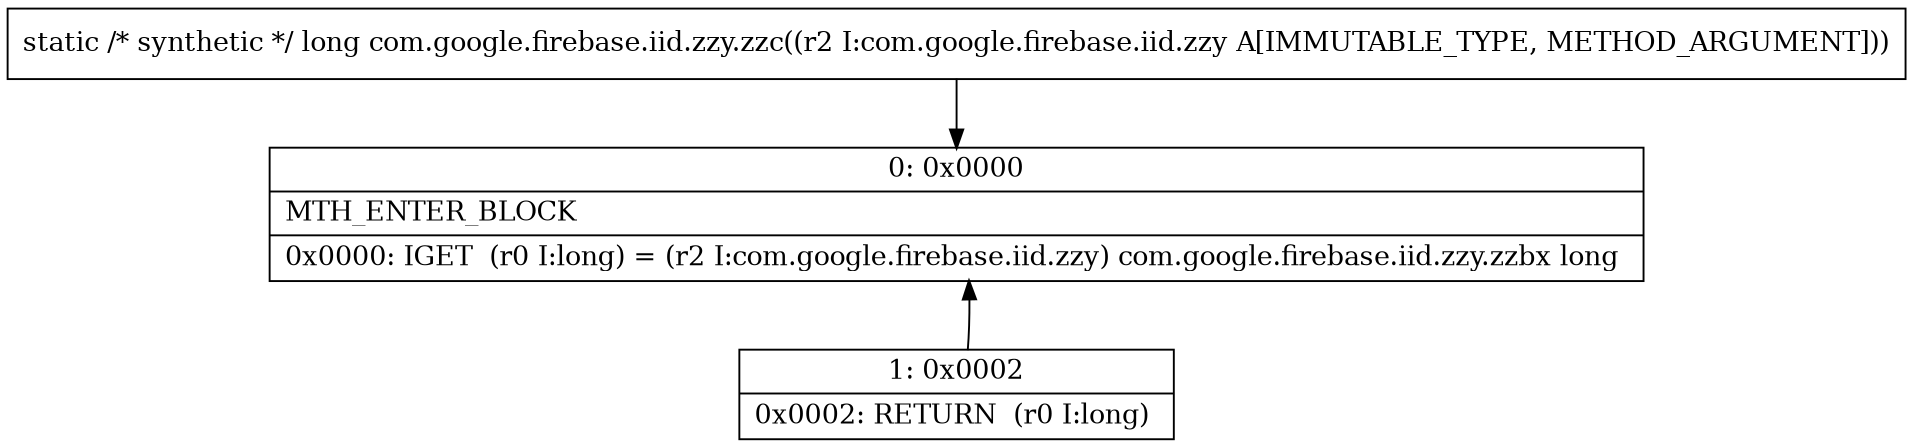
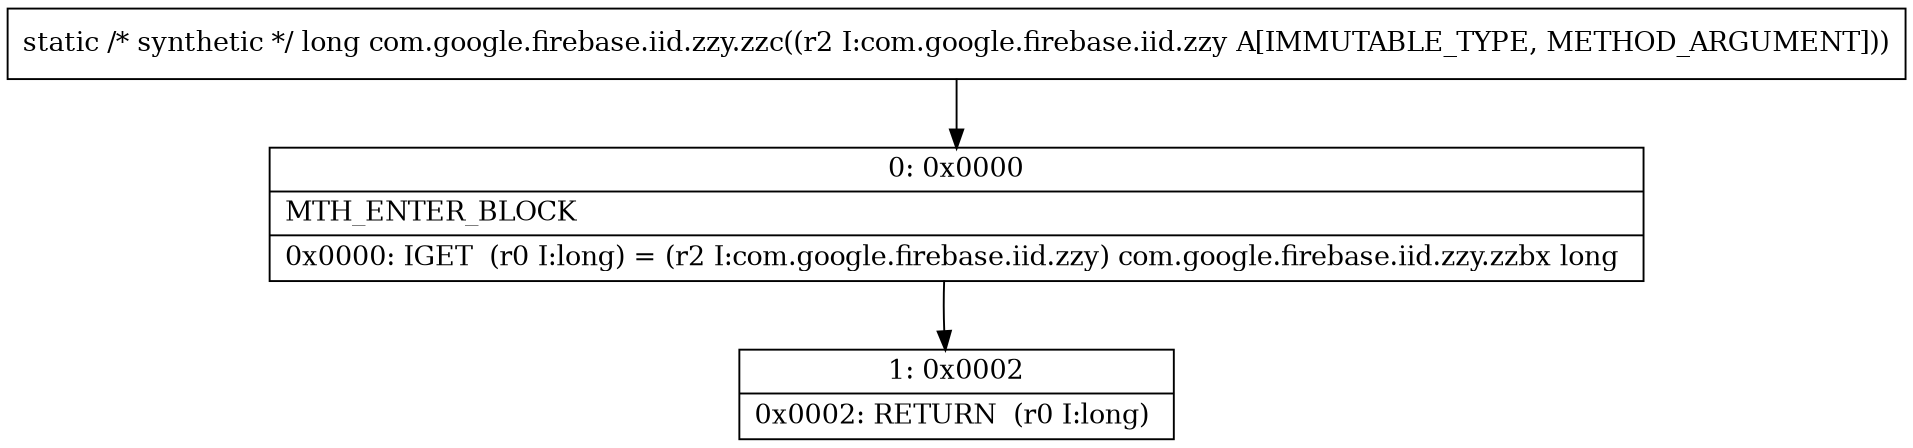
(969, 325) -> (944, 306)
